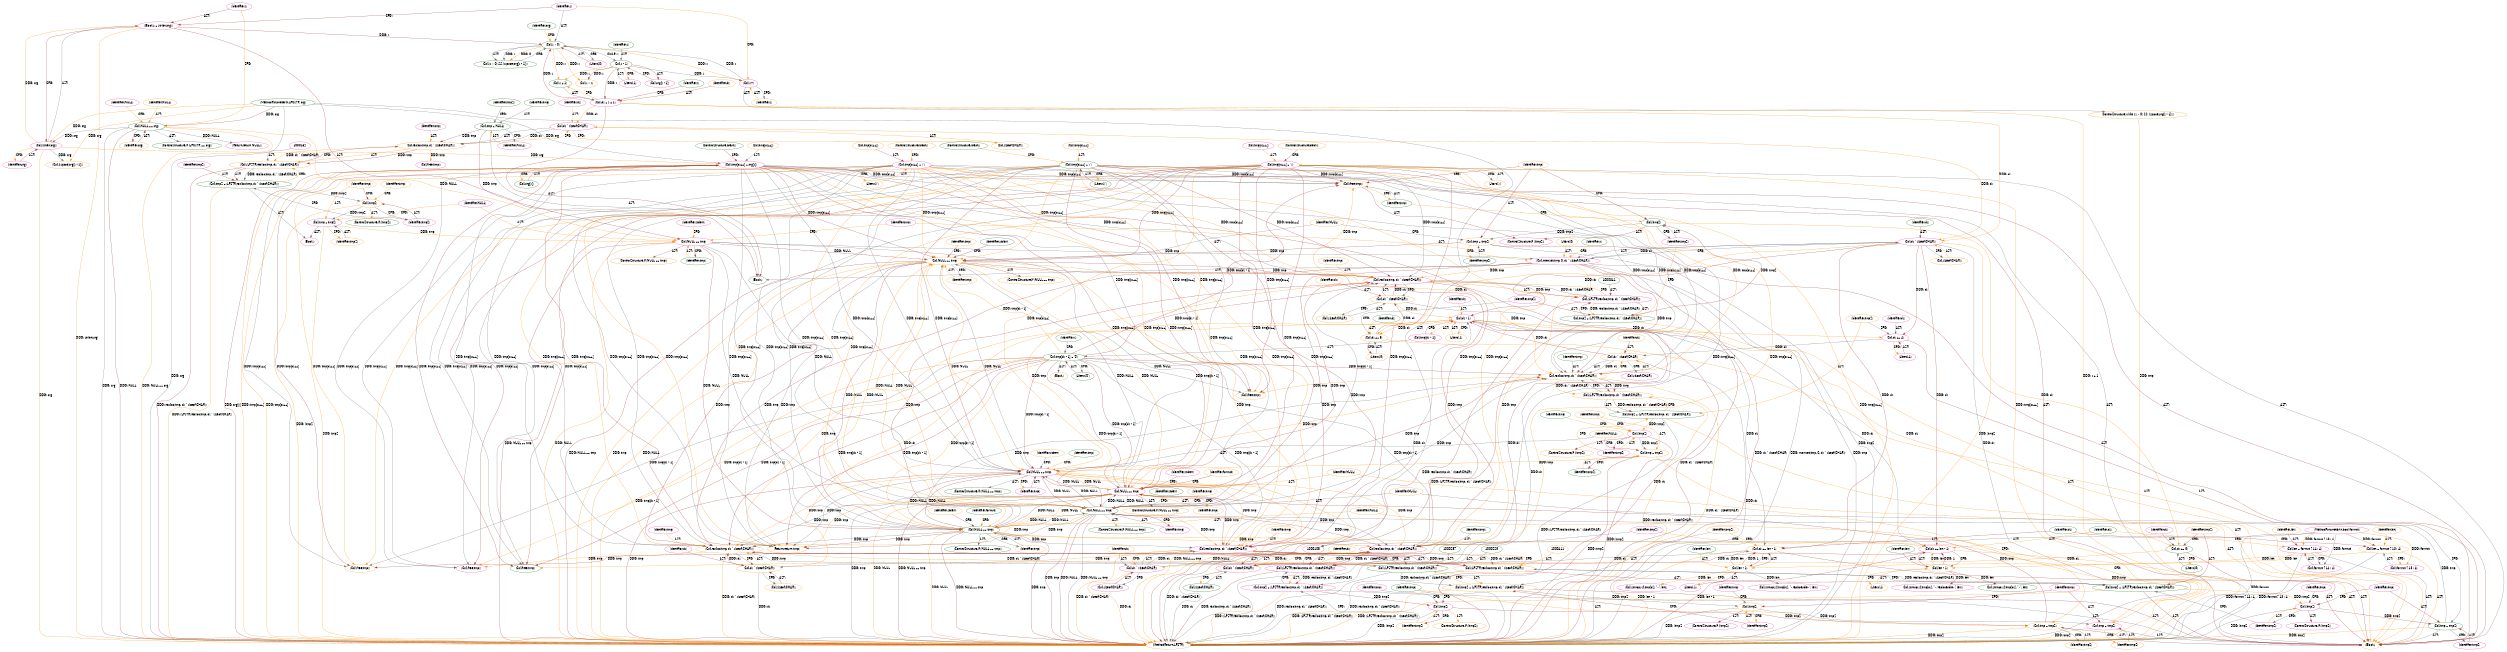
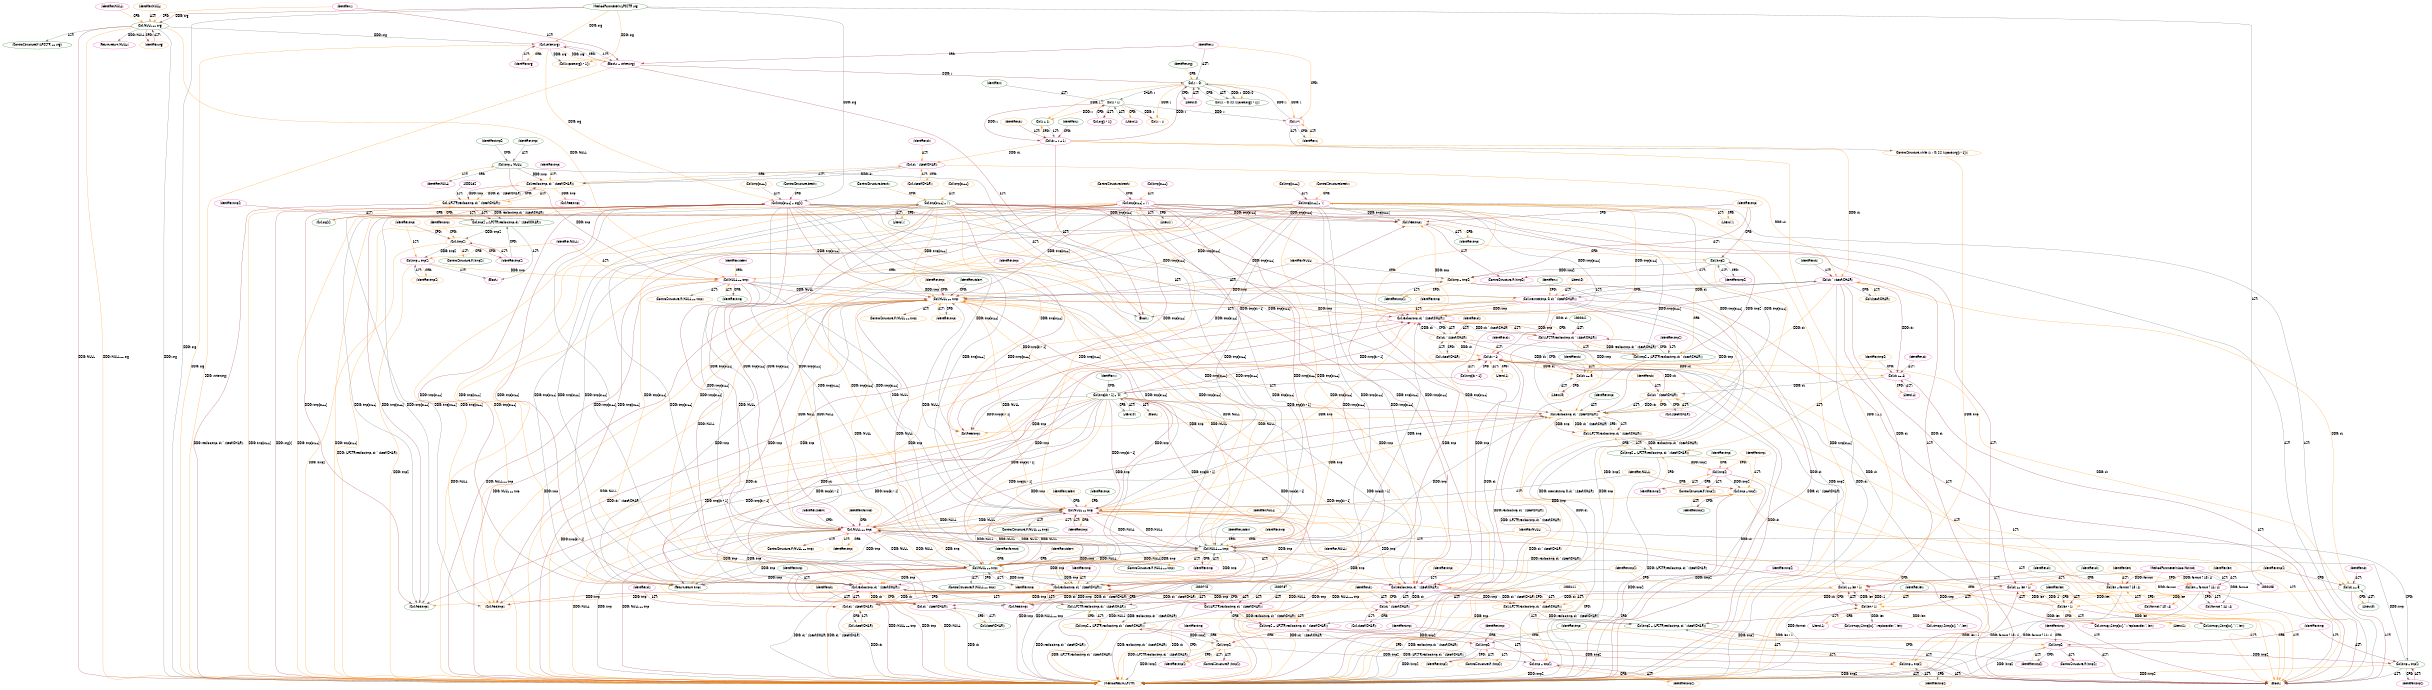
(1044, 334) -> (1020, 365)
(787, 549) -> (688, 588)
(2387, 561) -> (2136, 600)
